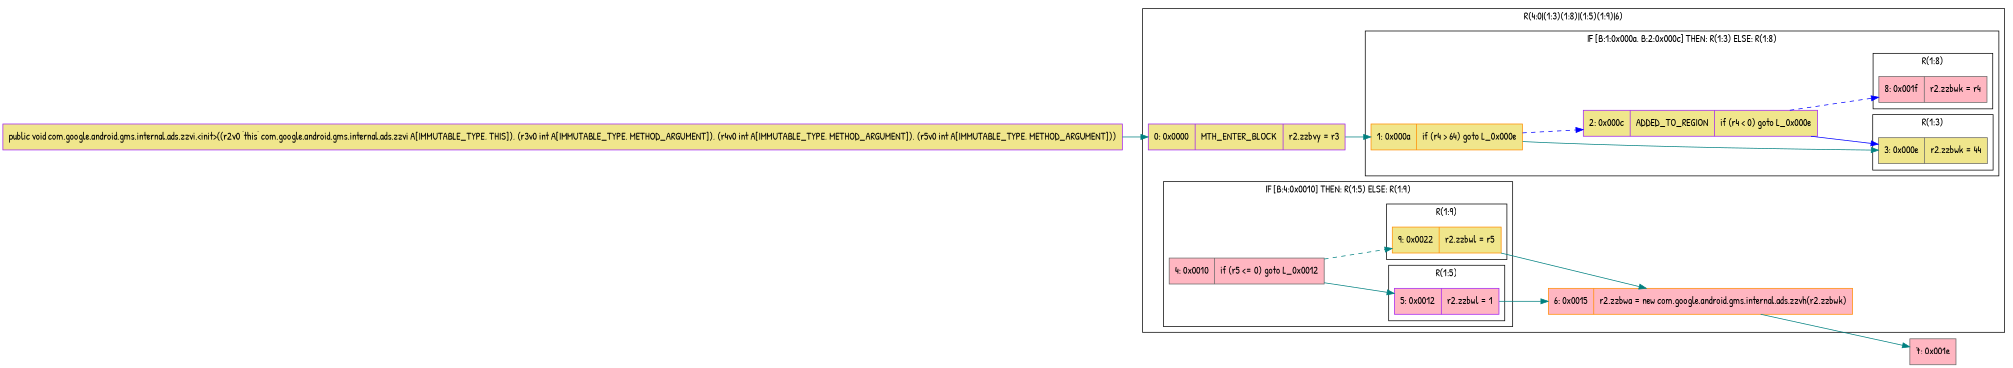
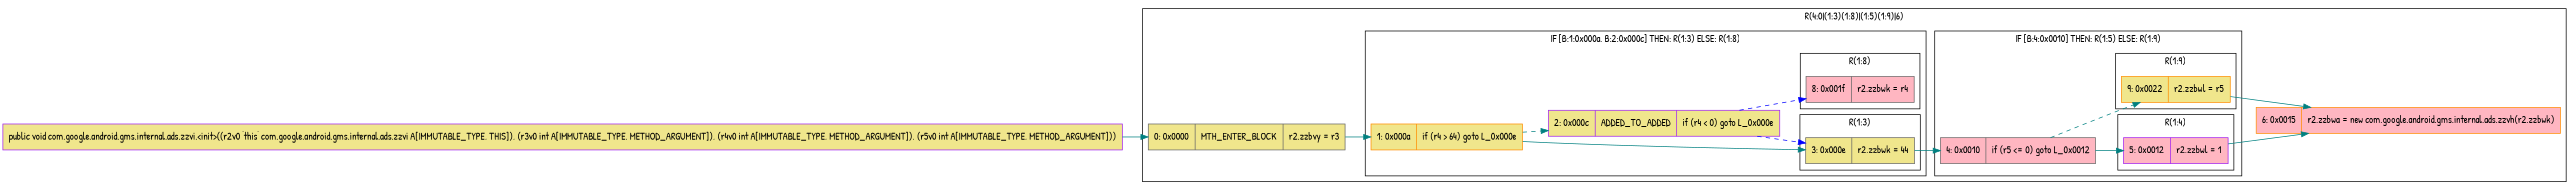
(1672, 123) -> (1636, 123)
(1549, 131) -> (1532, 132)
(1247, 137) -> (1247, 137)
(1841, 140) -> (1778, 139)
none -> (1924, 151)
(1447, 274) -> (2176, 123)
(1933, 352) -> none
